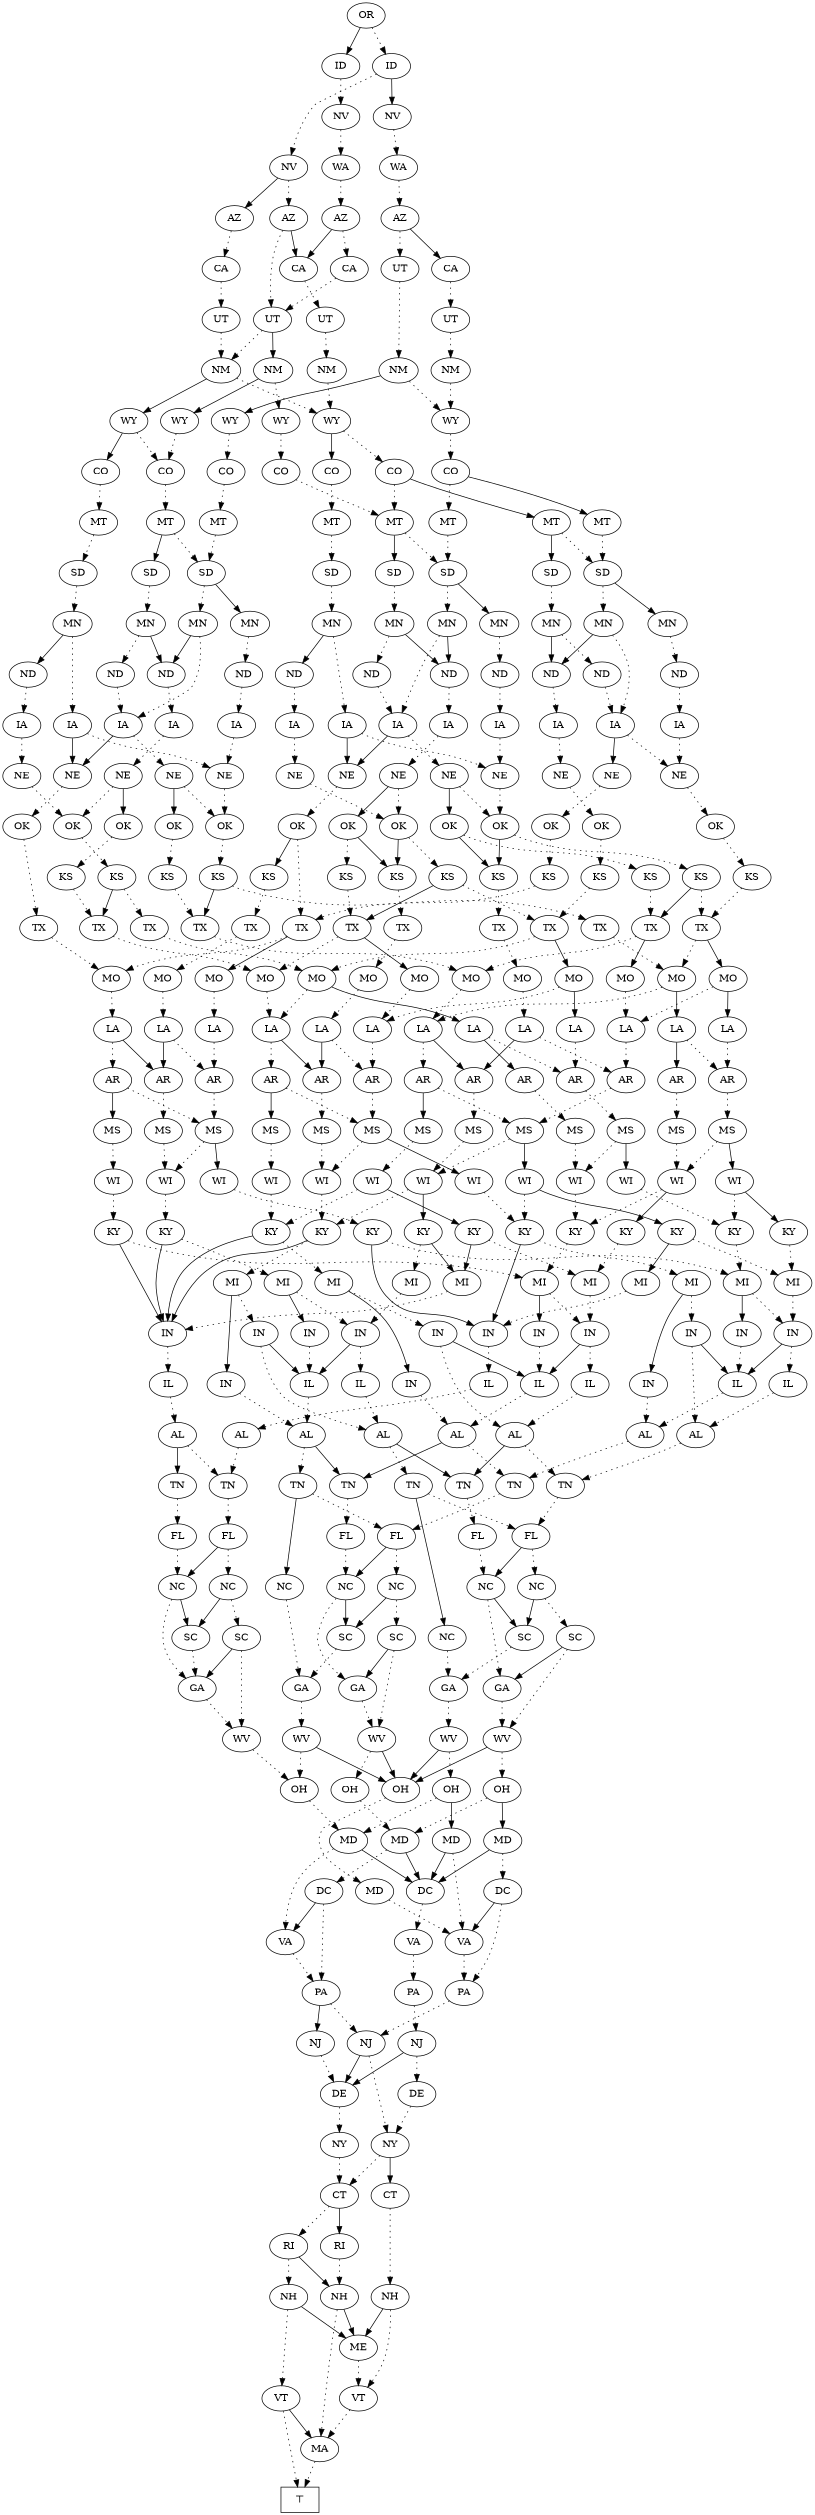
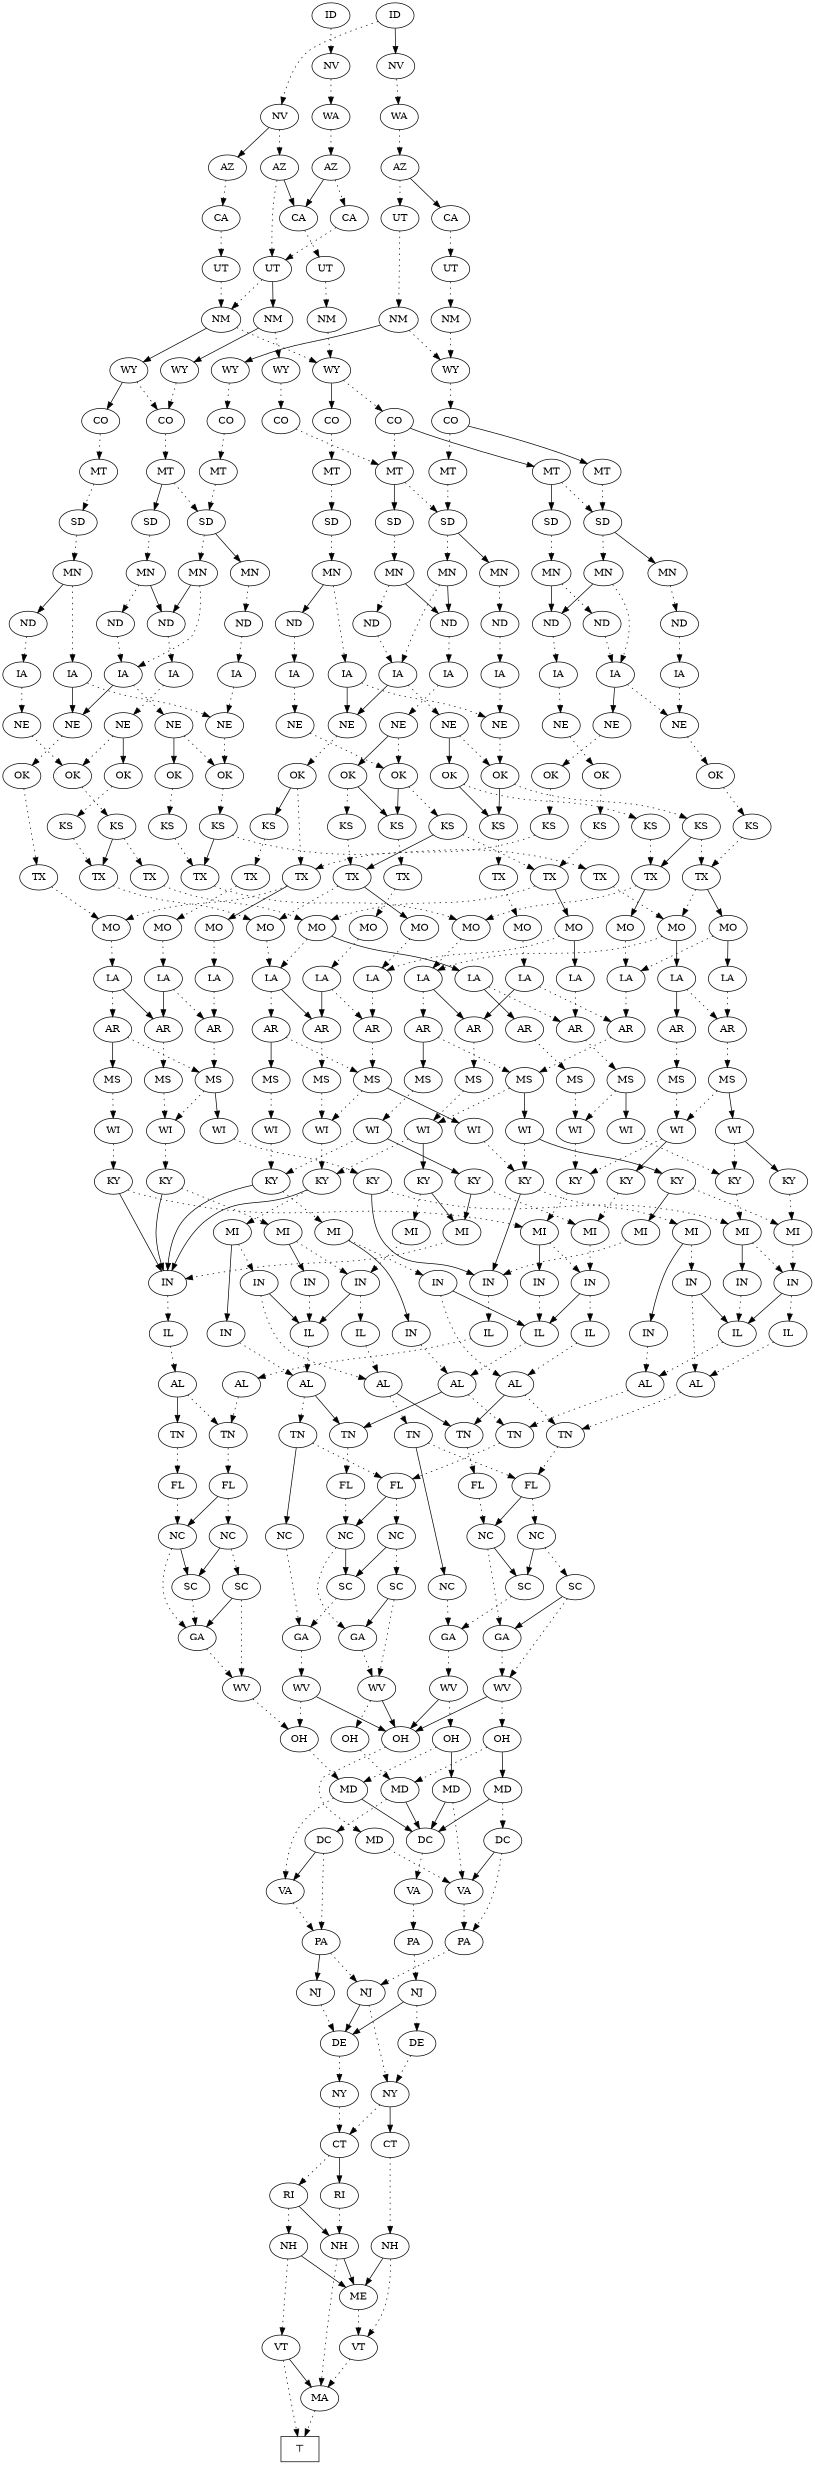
(366, 15) -> none
